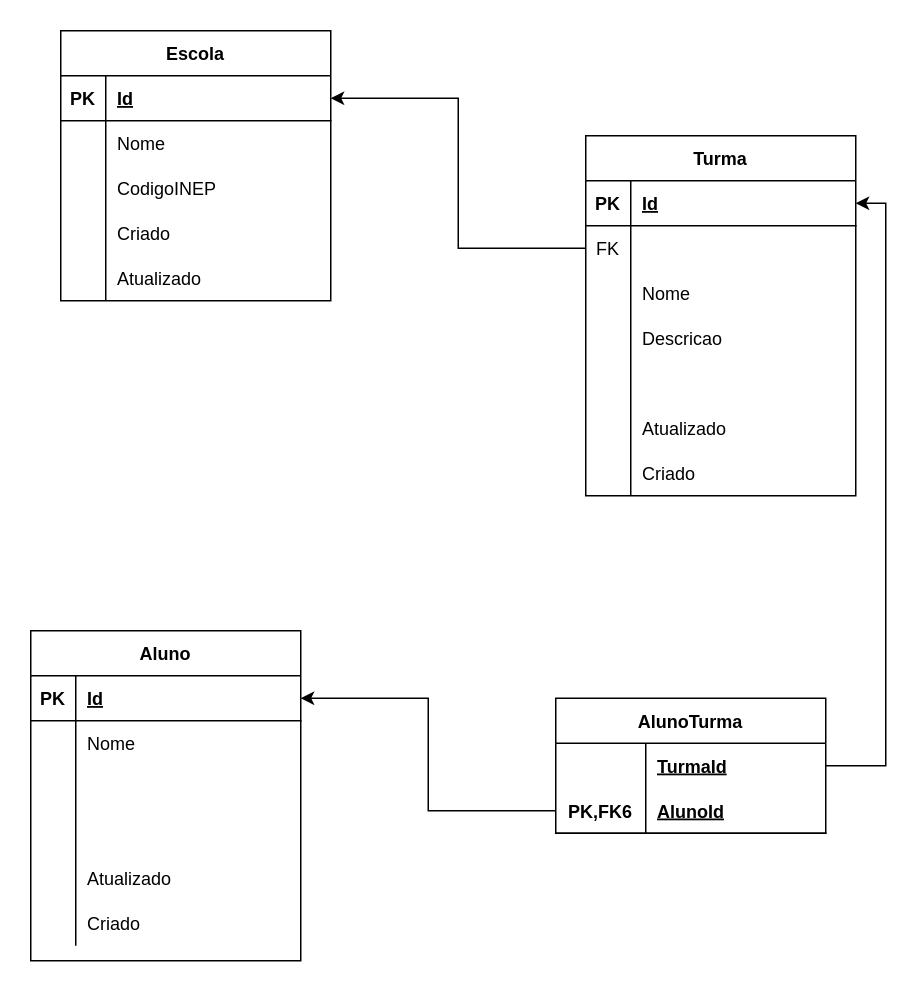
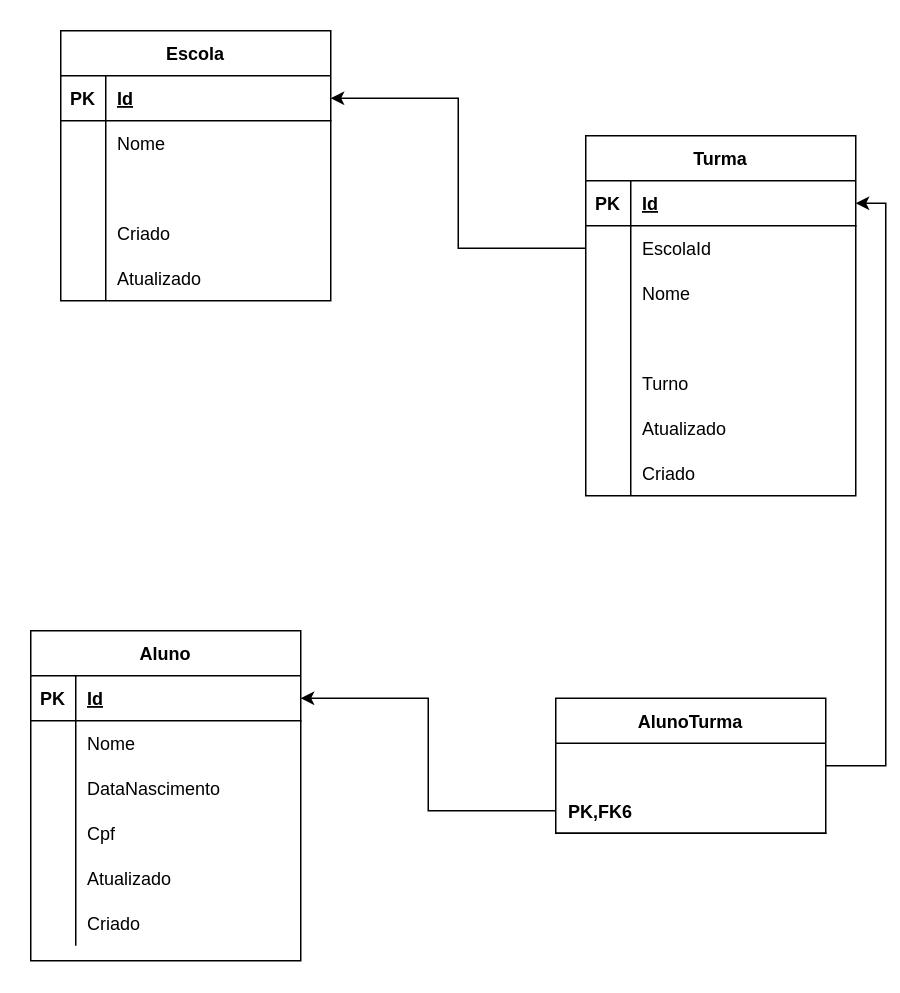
(218, 188) -> none
(608, 248) -> none
none -> (743, 248)
(743, 338) -> none
none -> (743, 383)
(736, 766) -> none
none -> (188, 788)
(736, 811) -> none
none -> (188, 833)
